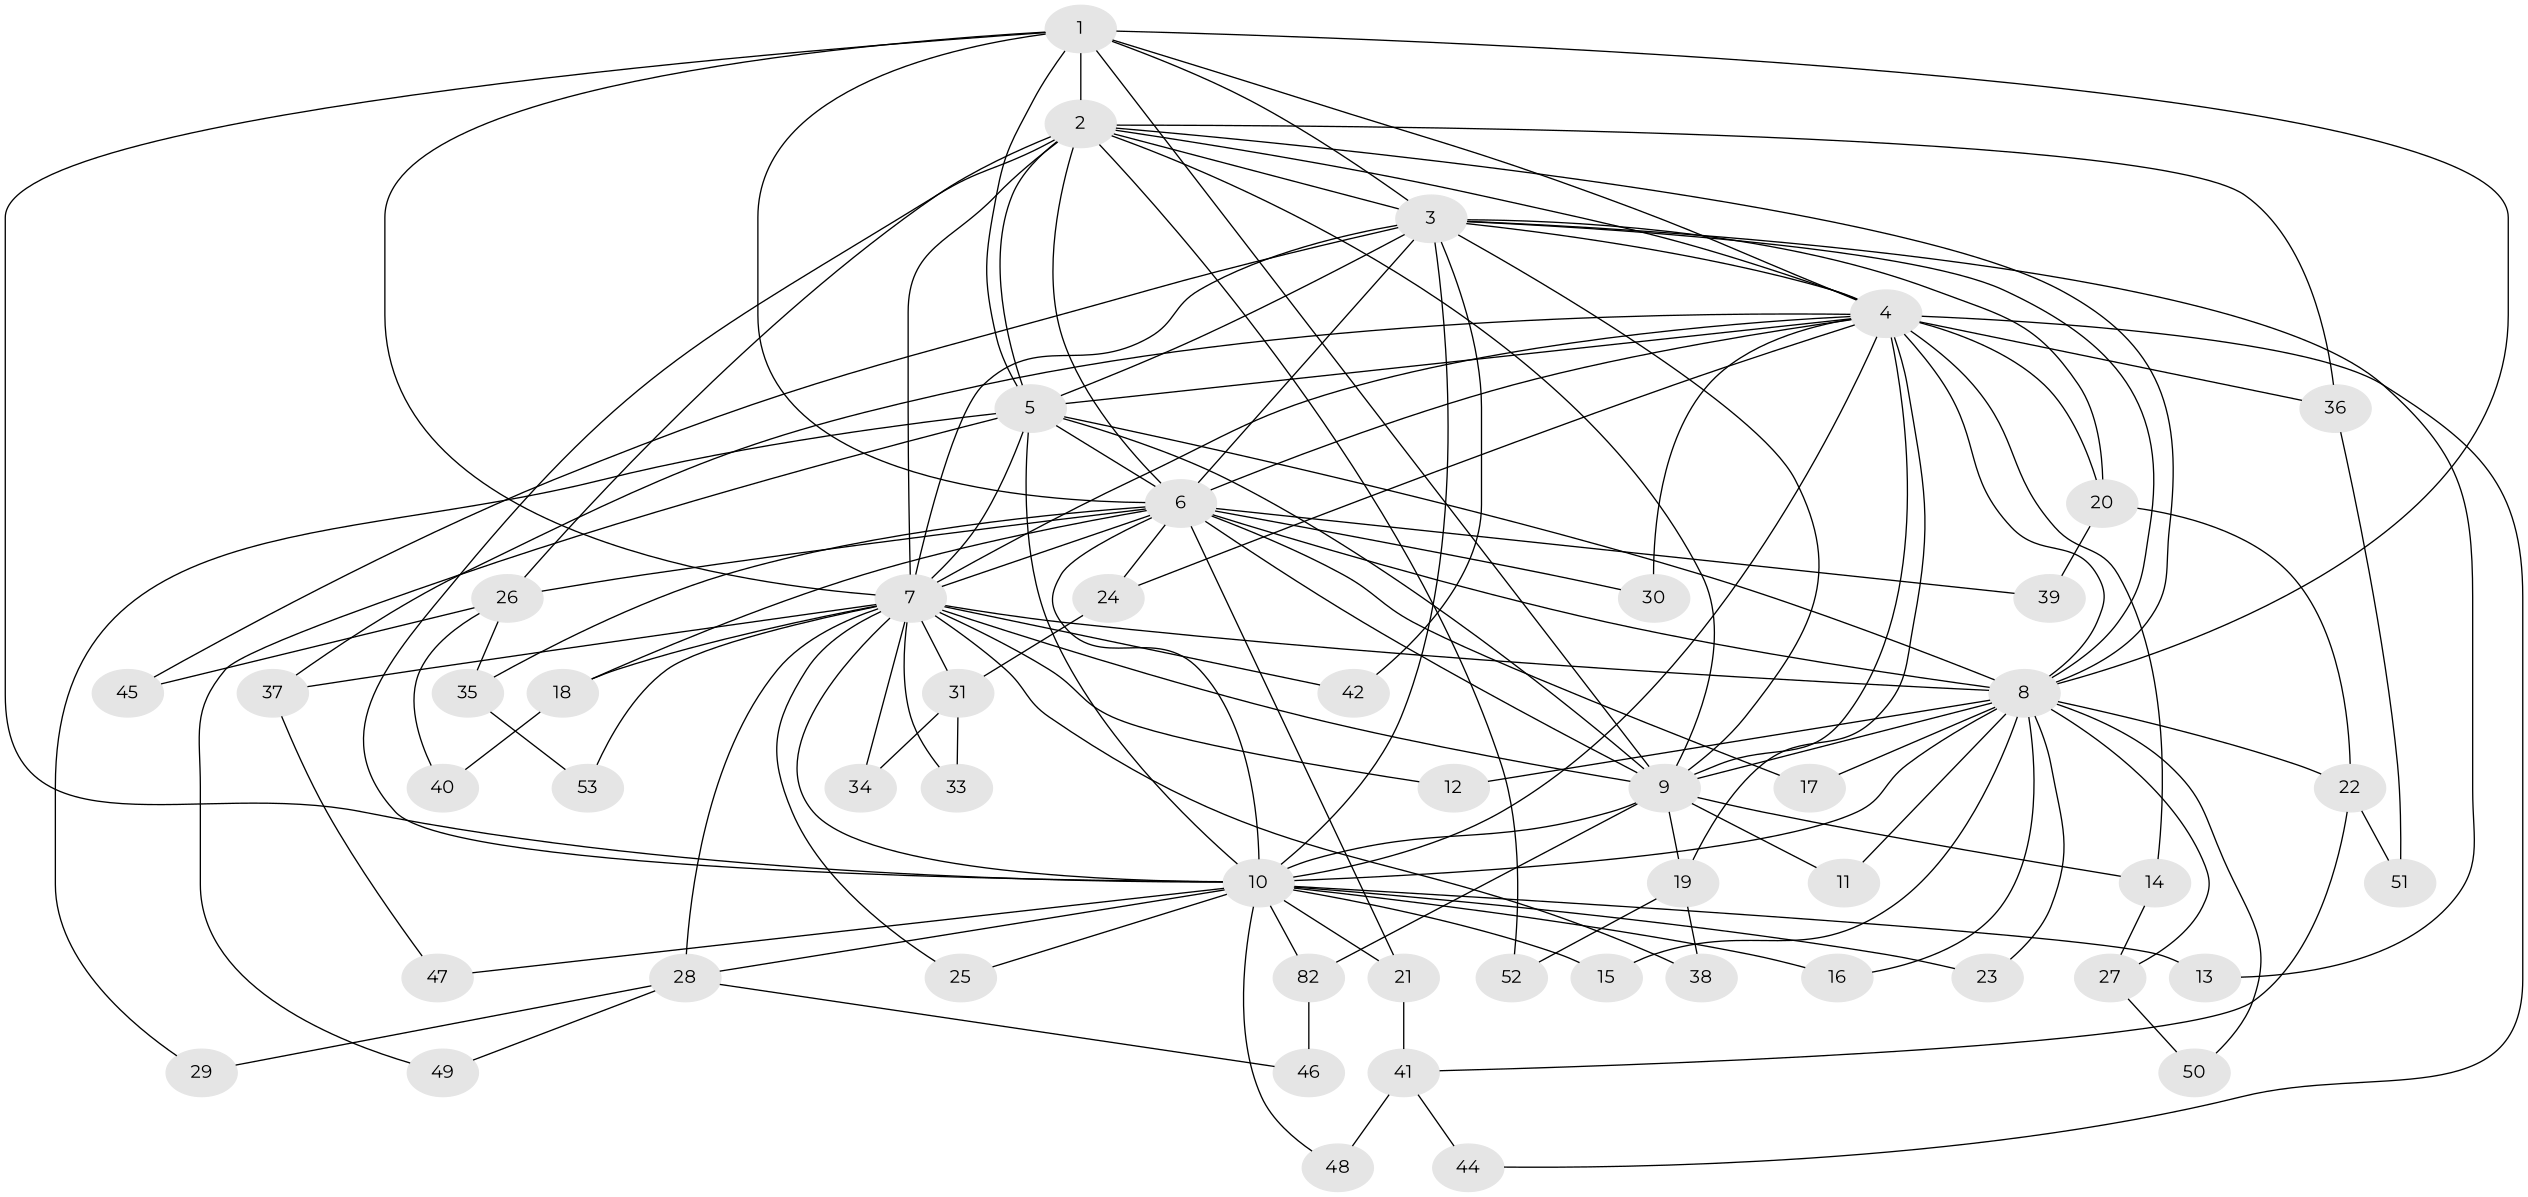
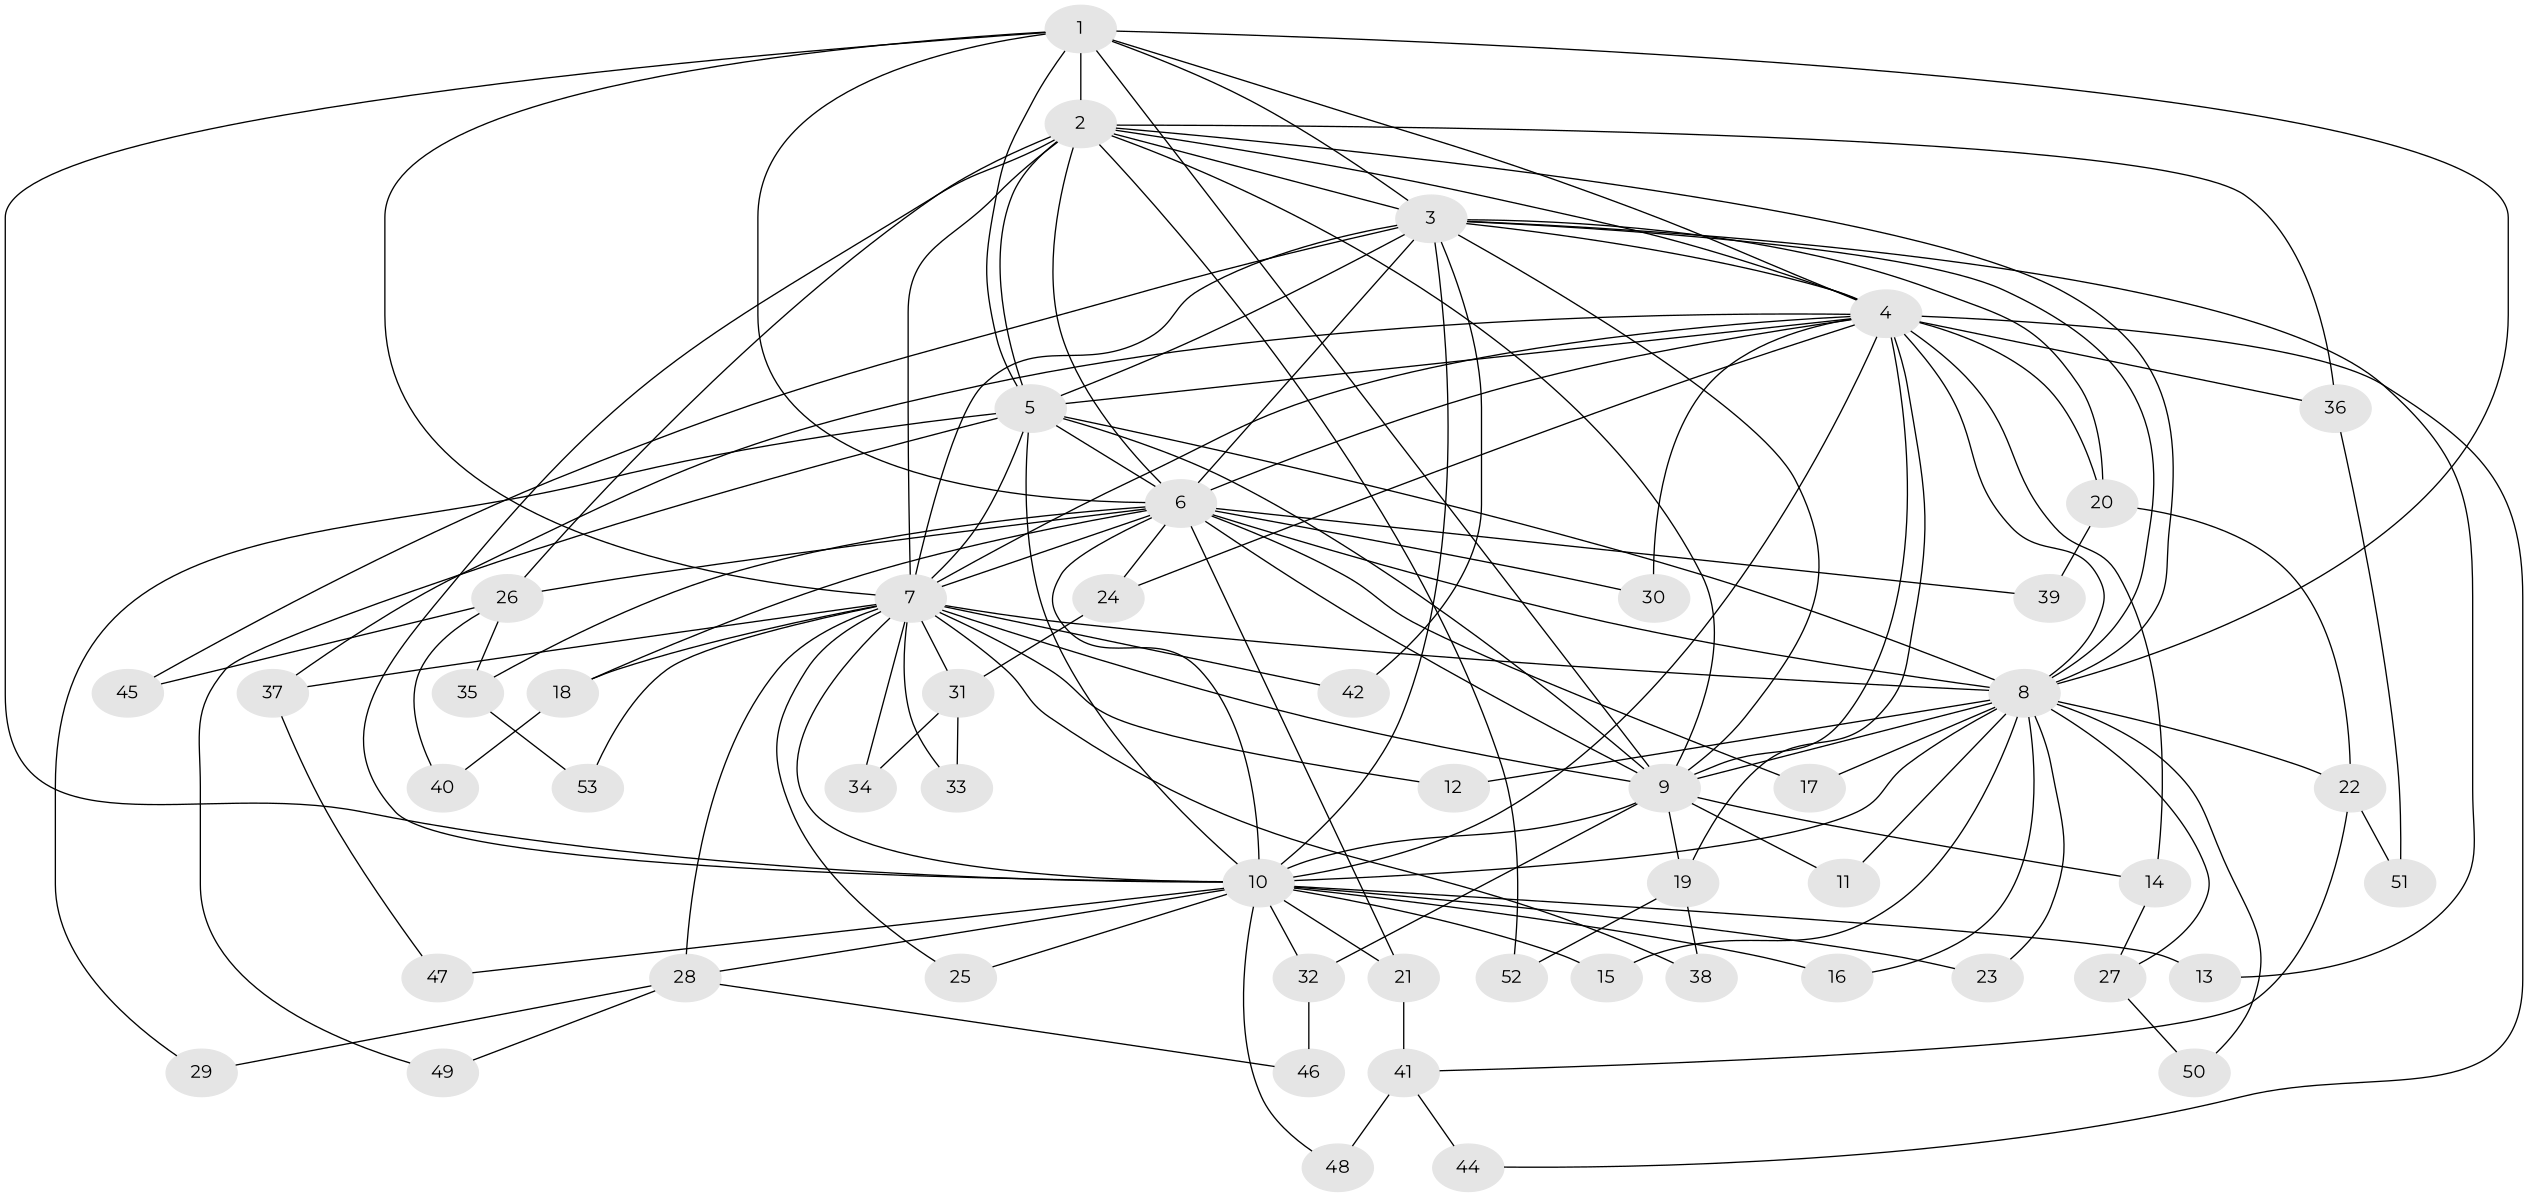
(1309, 978) -> (1309, 978)
